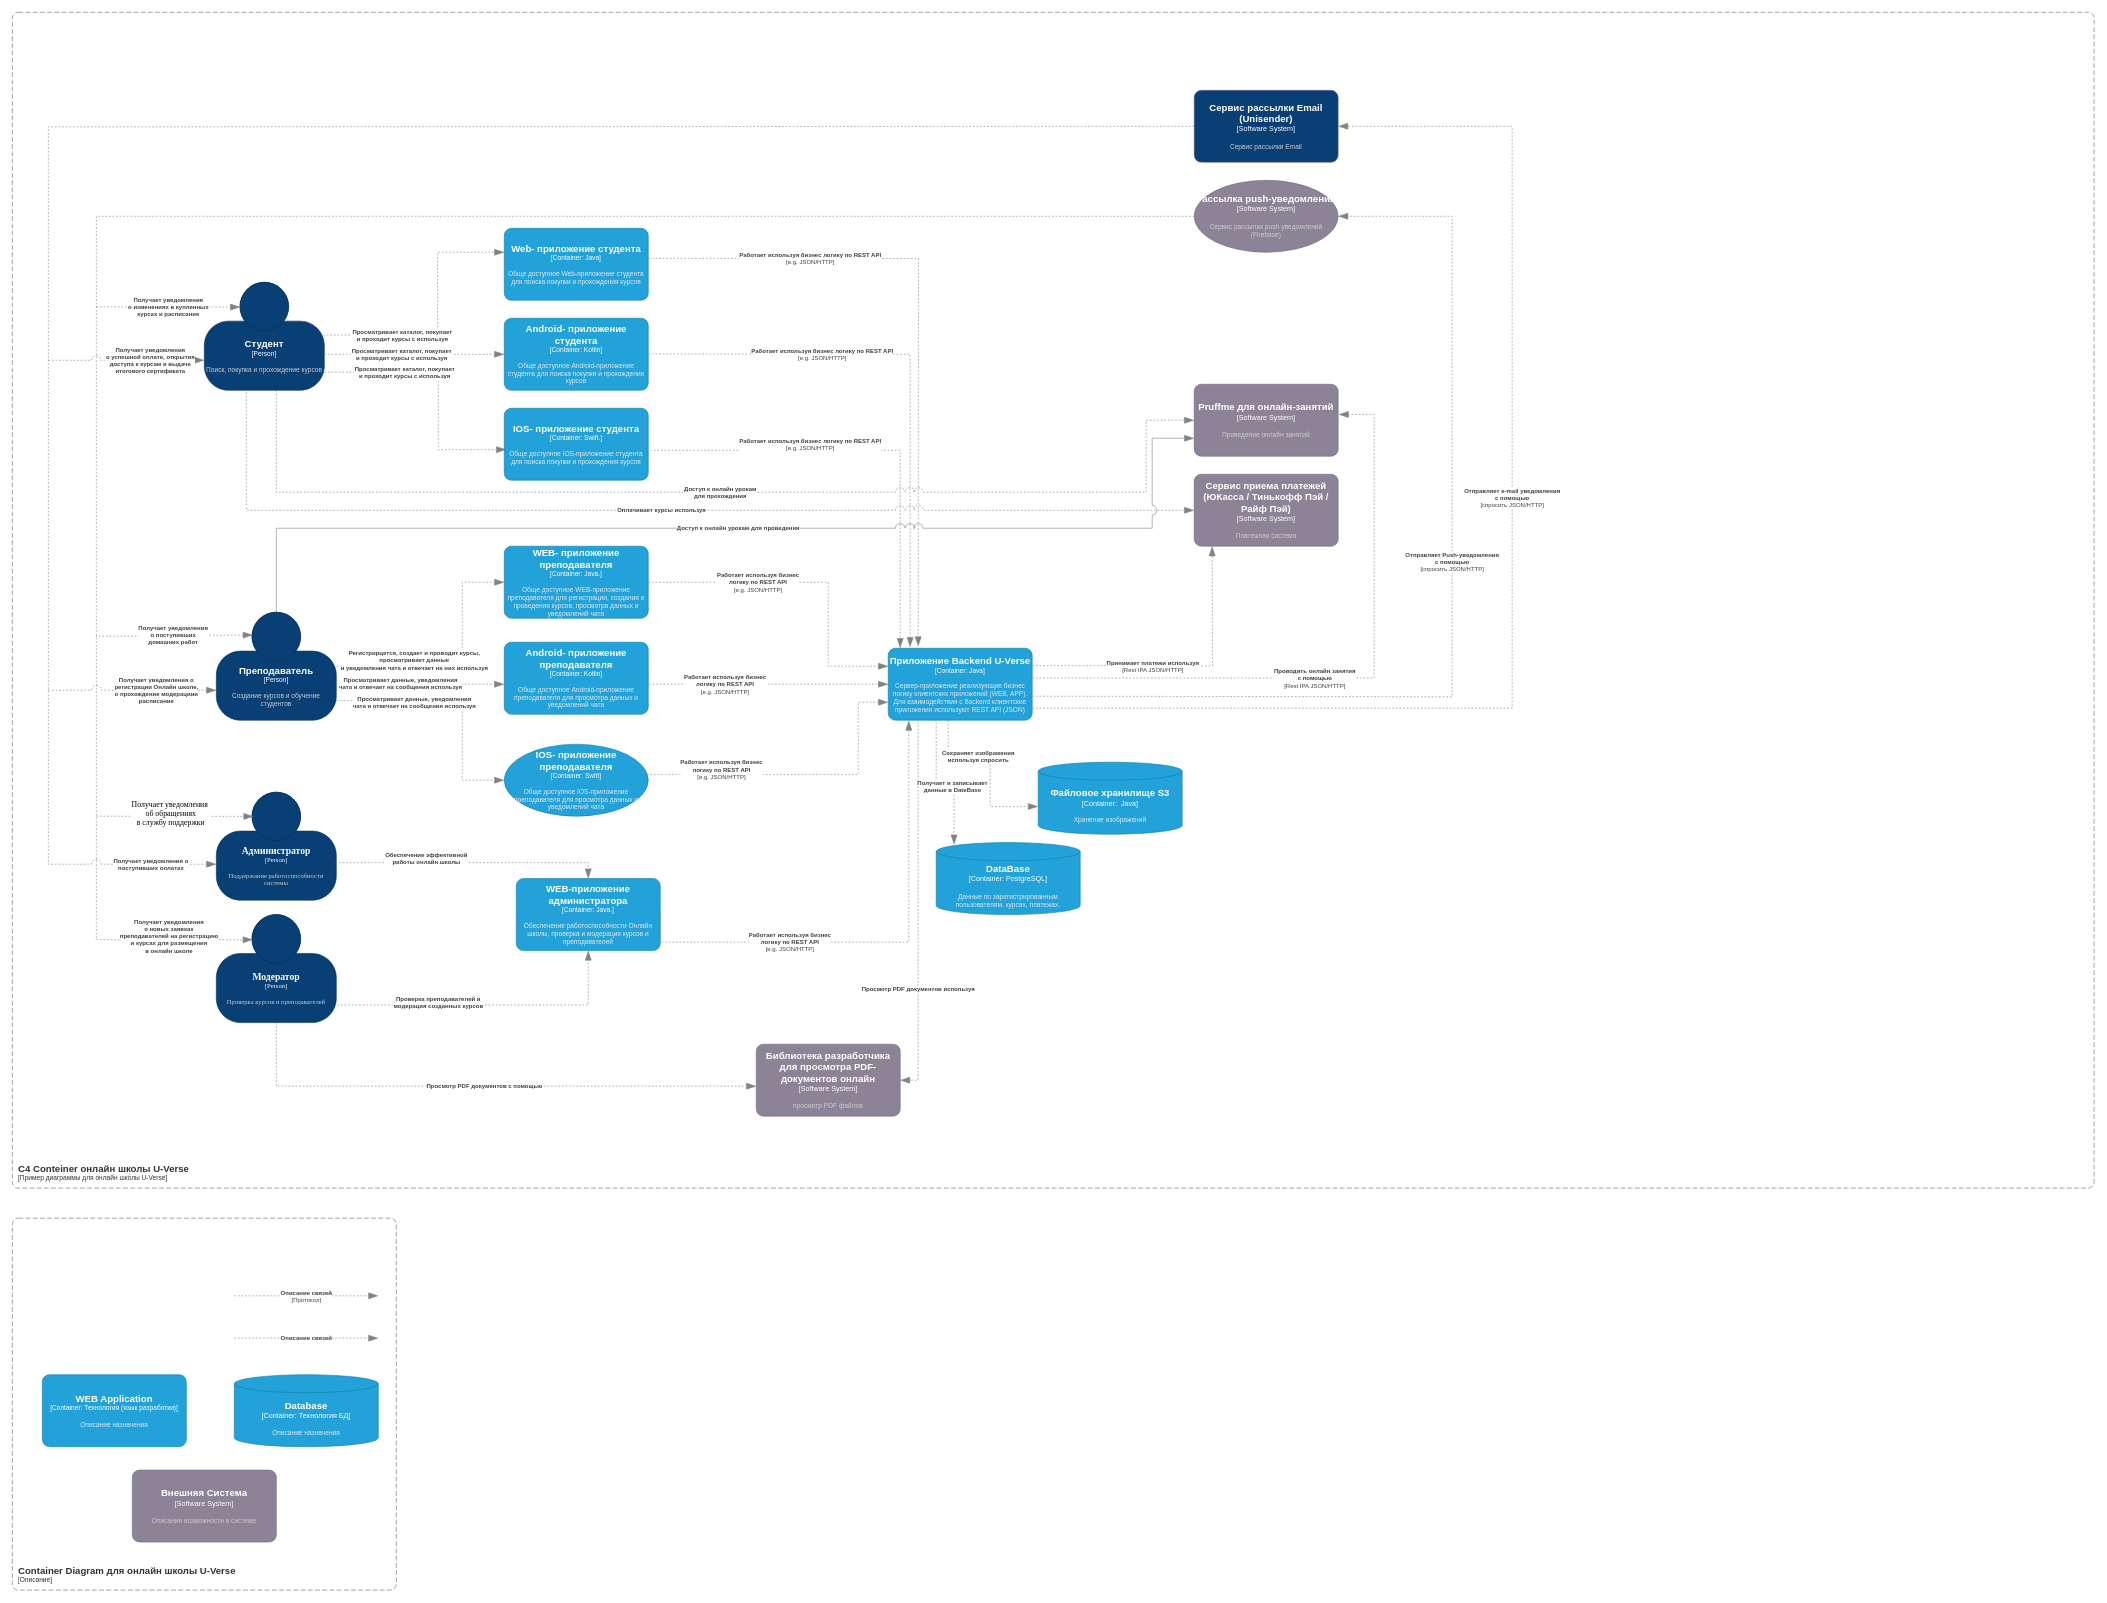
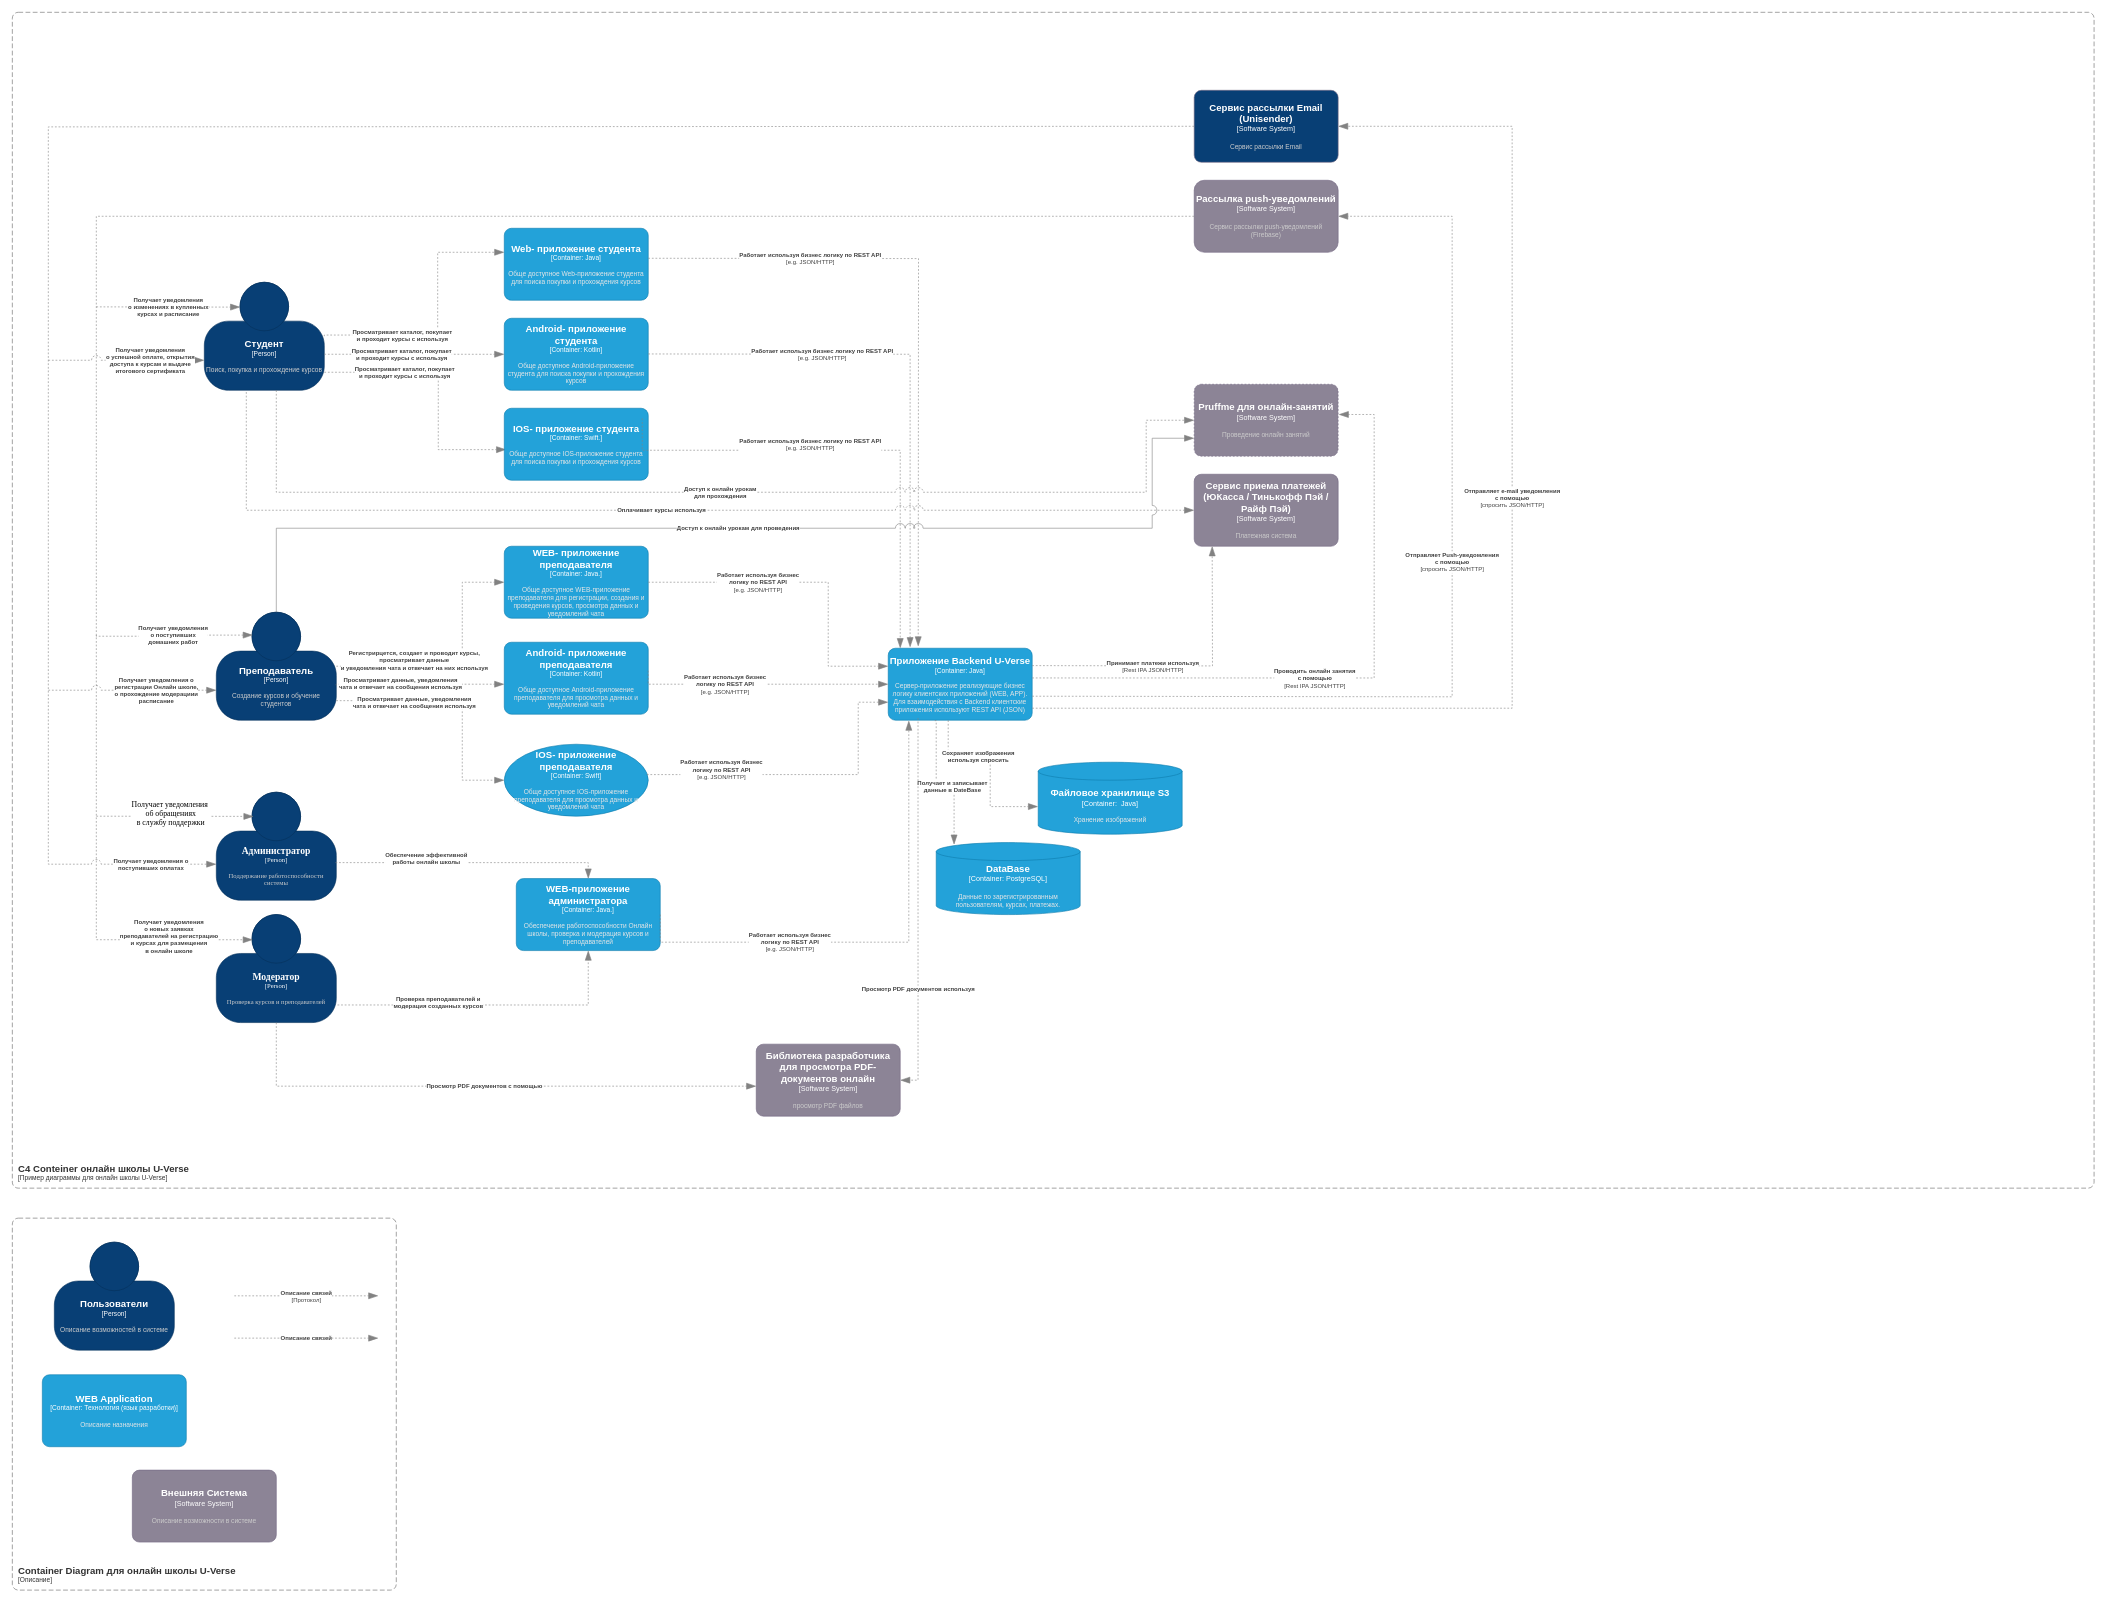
(1266, 216) -> (1266, 216)
(1266, 420) -> (1266, 420)
none -> (114, 1296)
(306, 1411) -> none
